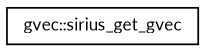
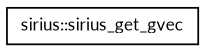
(103, 26) -> (103, 26)
